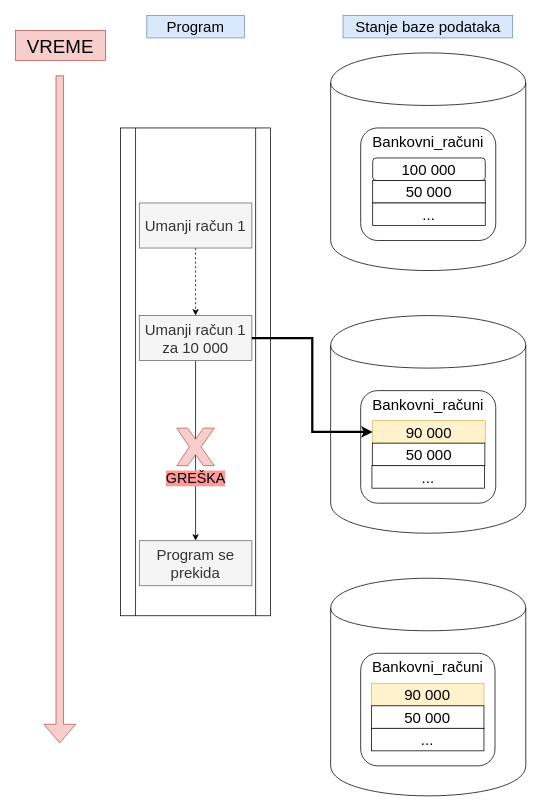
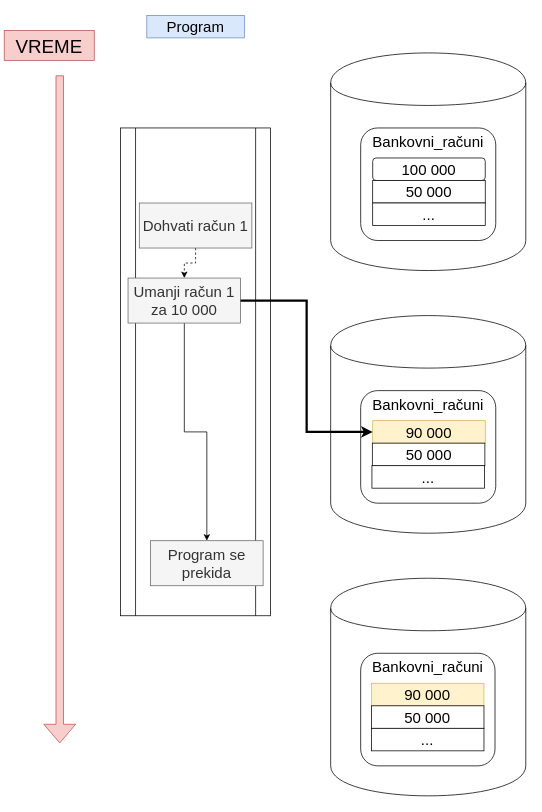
(428, 27) -> none
(60, 45) -> (49, 45)
(195, 225) -> (195, 225)
(195, 338) -> (184, 300)
(195, 447) -> none
(195, 563) -> (207, 563)
